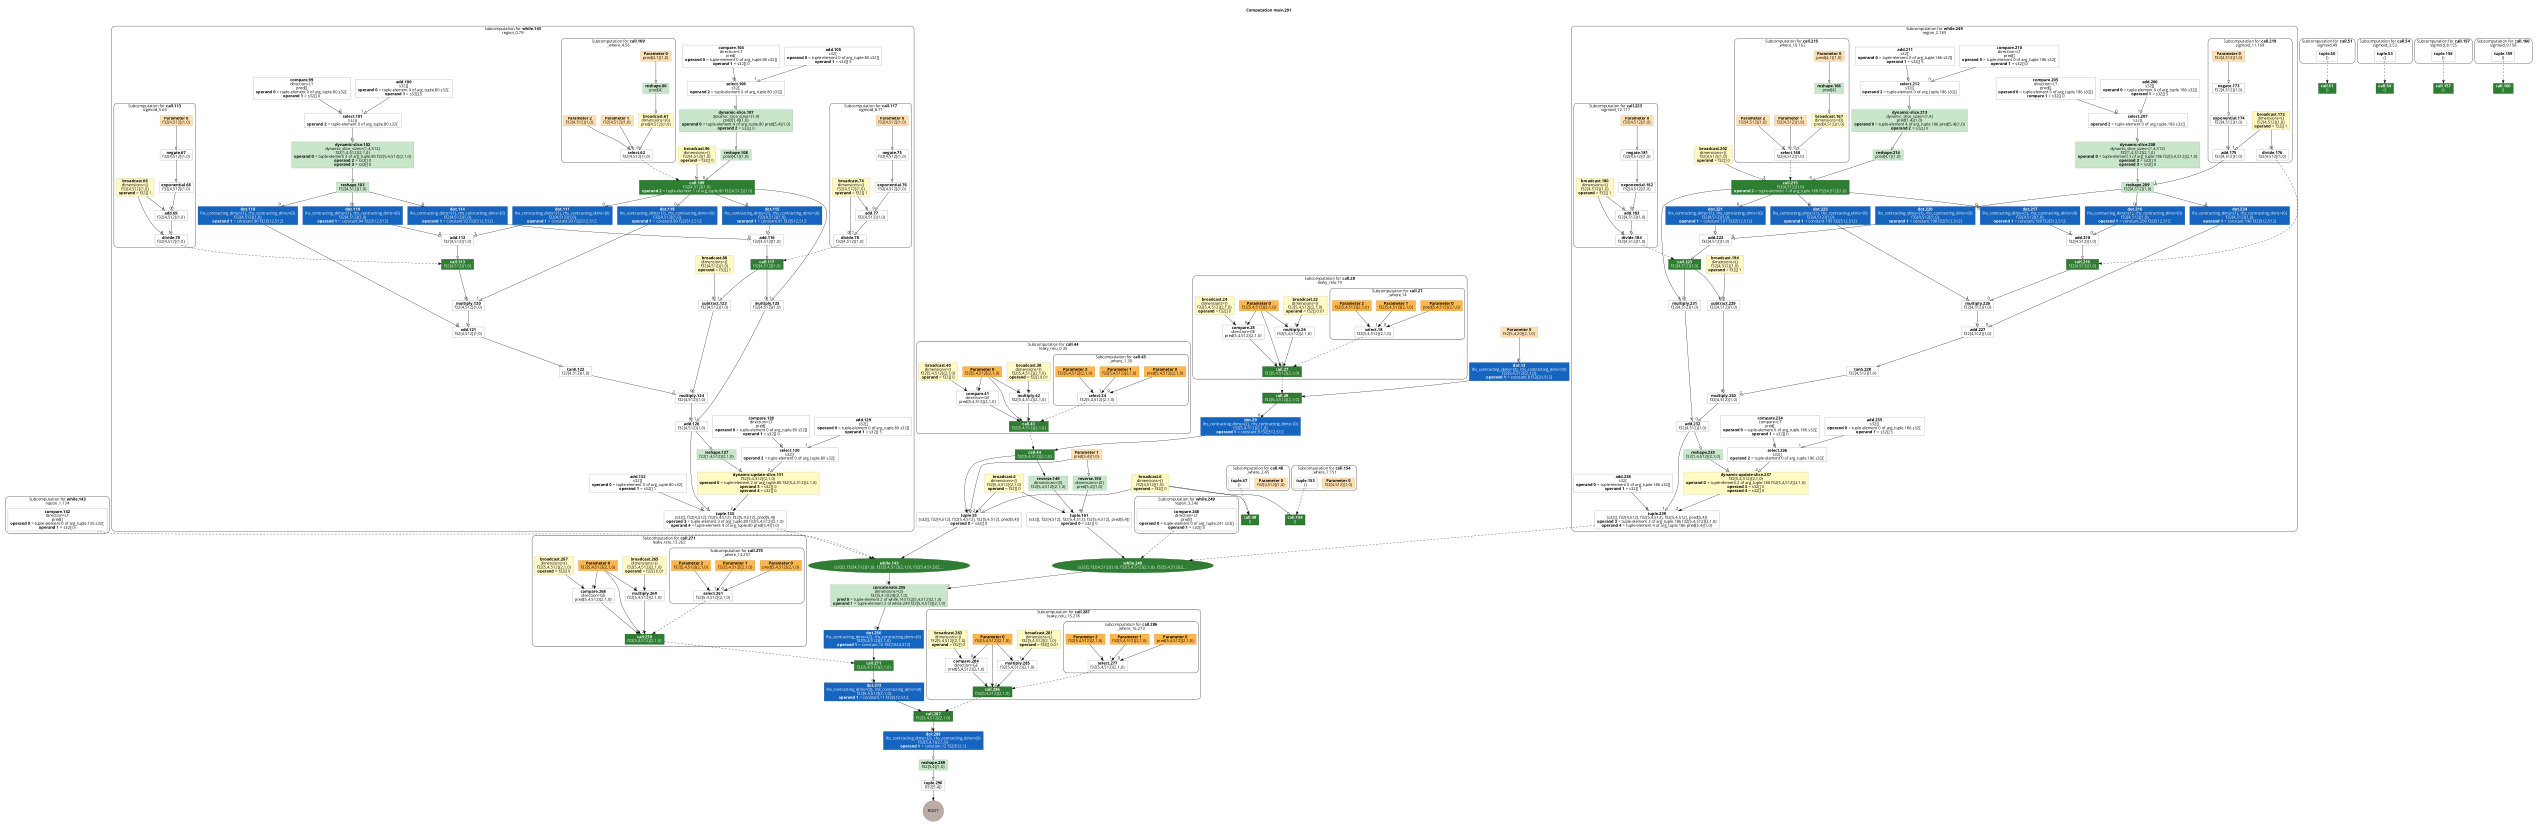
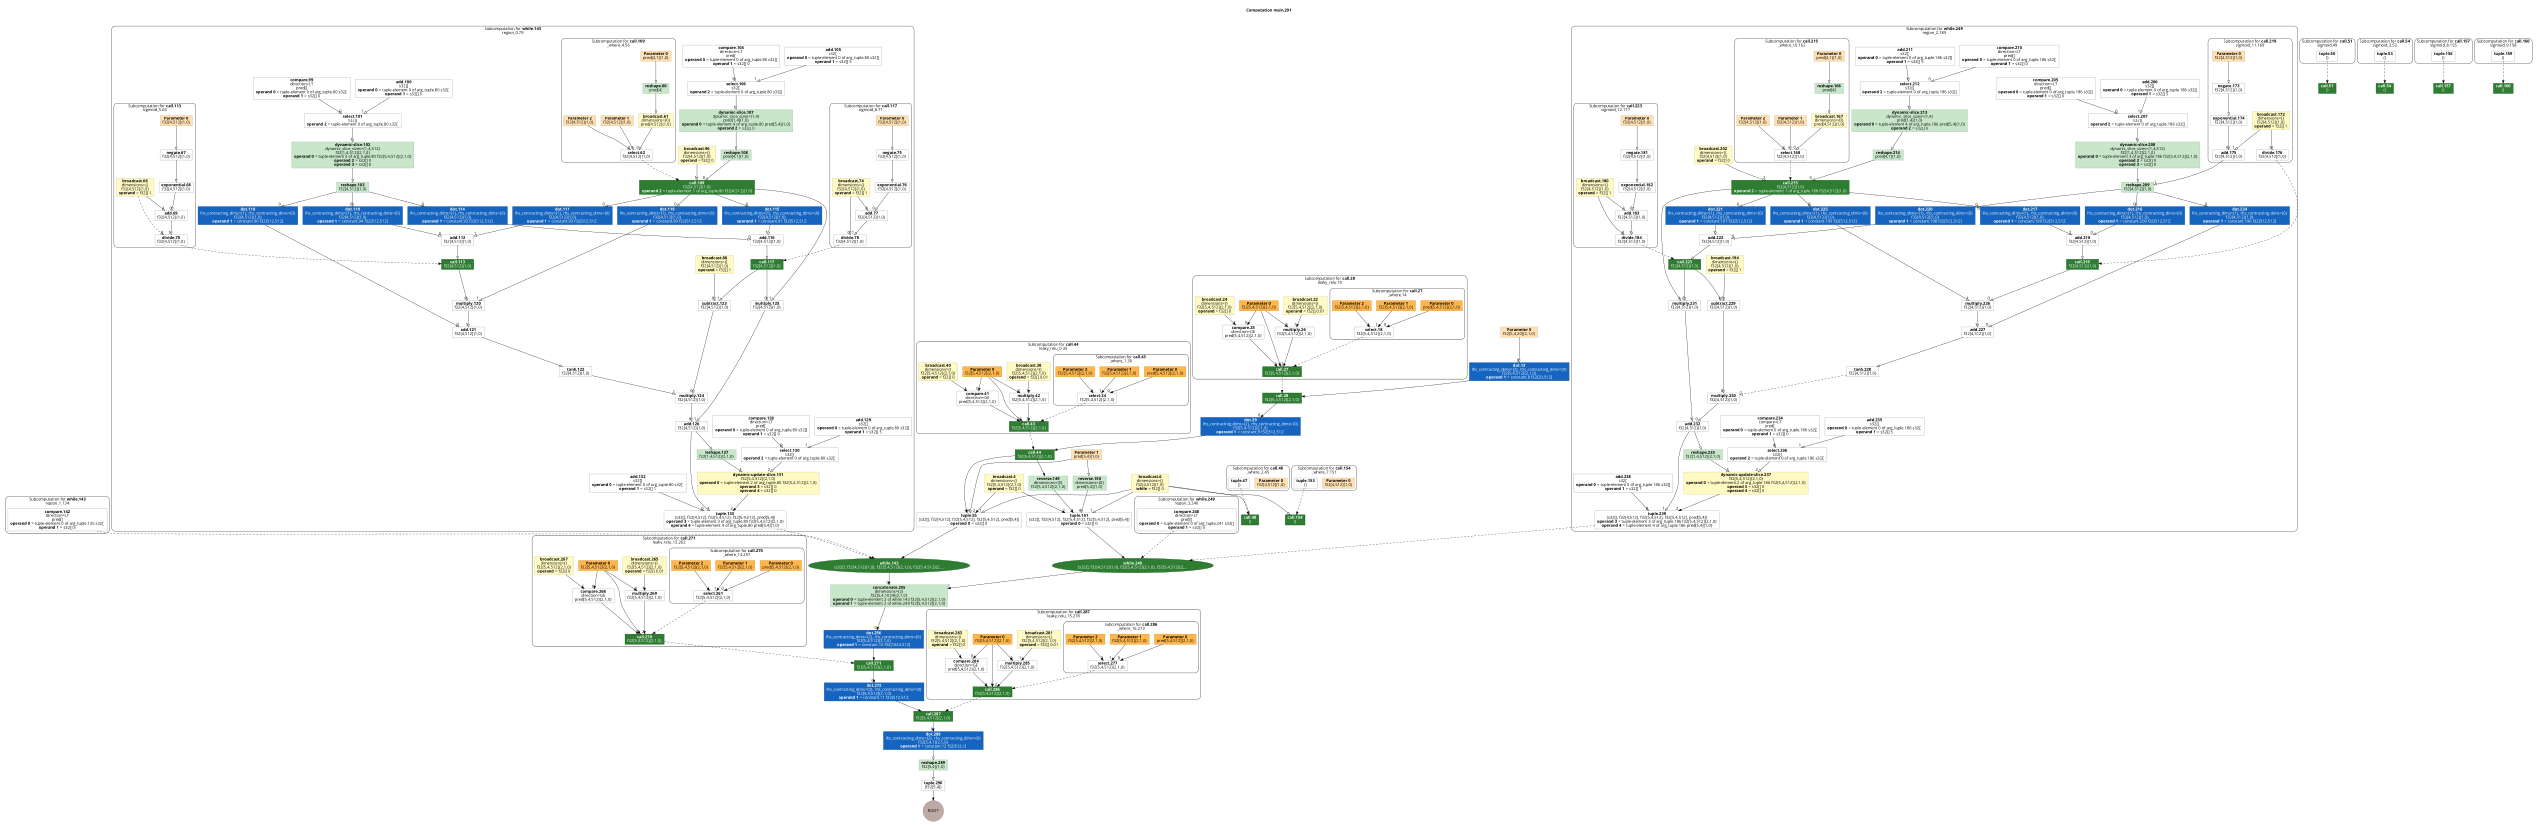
(2037, 96) -> (2037, 96)
(147, 216) -> (147, 216)
(1794, 385) -> (1794, 385)
(1142, 489) -> (1142, 489)
none -> (1114, 502)
(843, 600) -> (843, 600)
